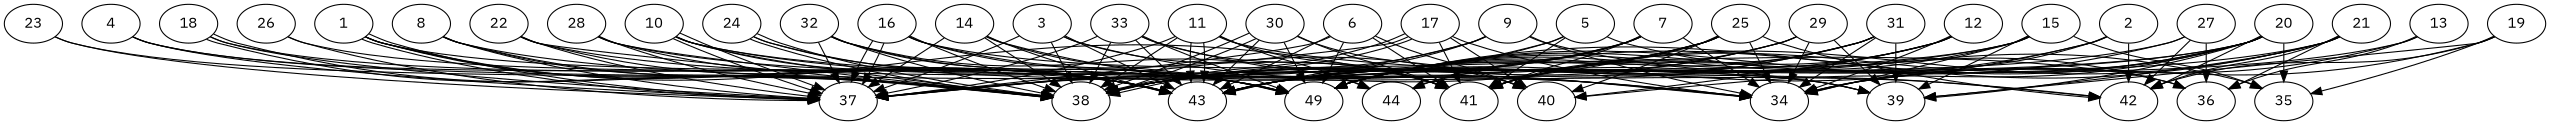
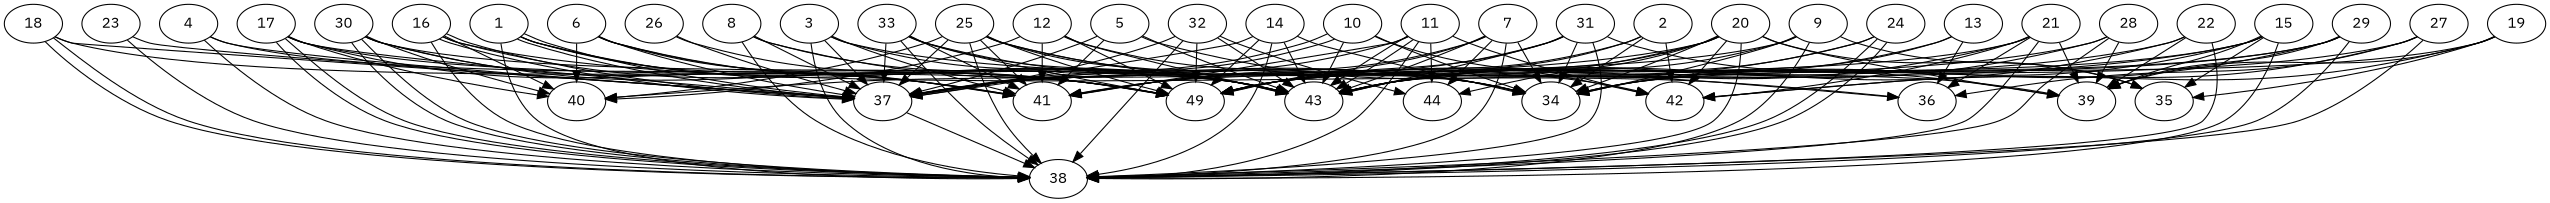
(858, 73) -> (966, 138)
